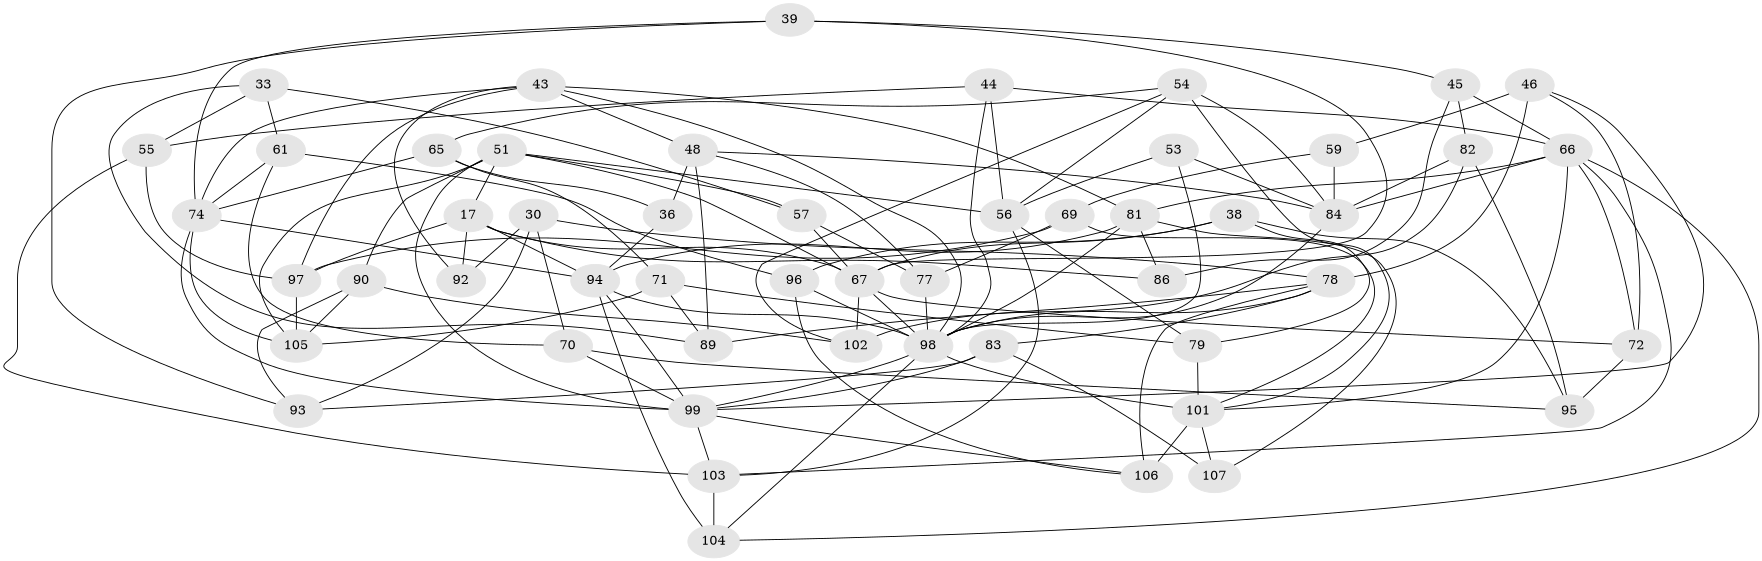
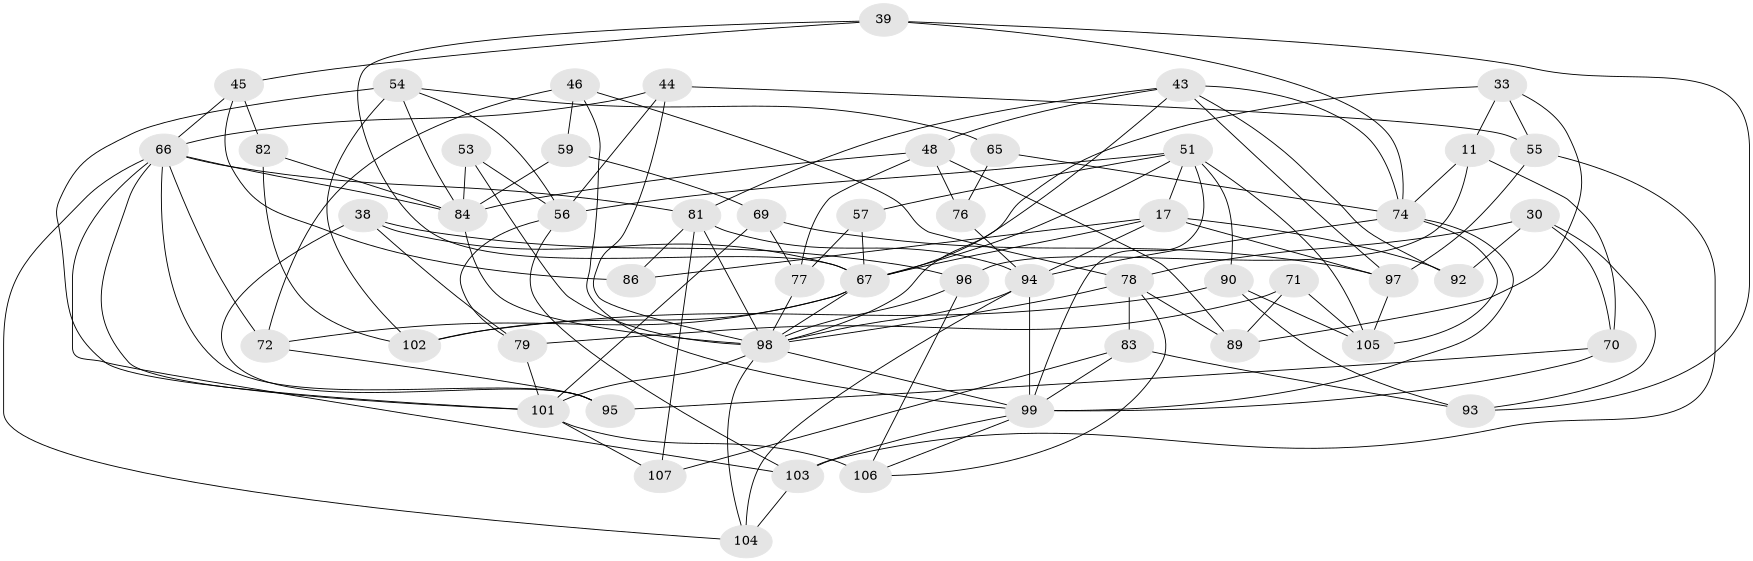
(537, 135) -> (1165, 132)
(281, 150) -> (1470, 150)
(668, 216) -> (961, 216)
(594, 218) -> none
(1528, 278) -> (228, 367)
